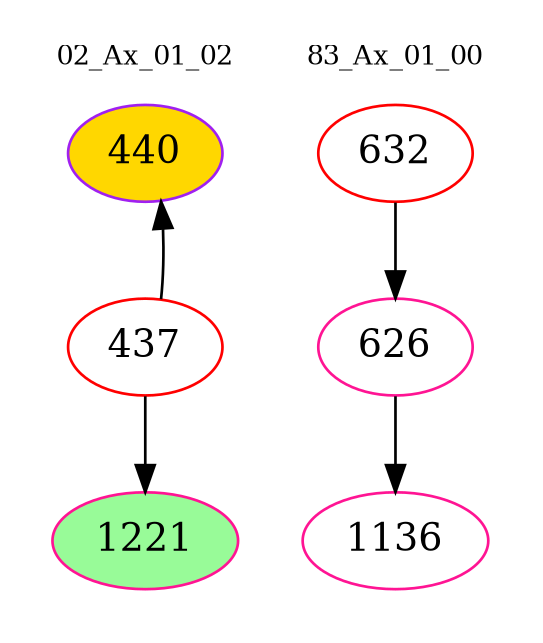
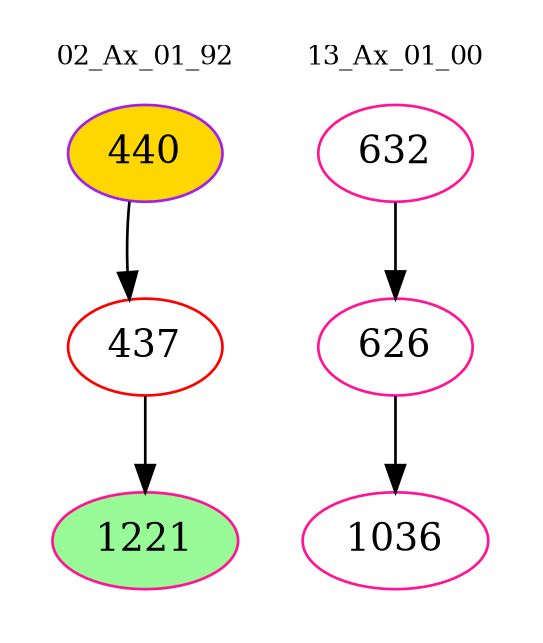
(145, 58) -> (145, 58)
(395, 58) -> (395, 58)
(395, 153) -> (395, 153)
(163, 264) -> (127, 237)
(395, 541) -> (395, 541)
